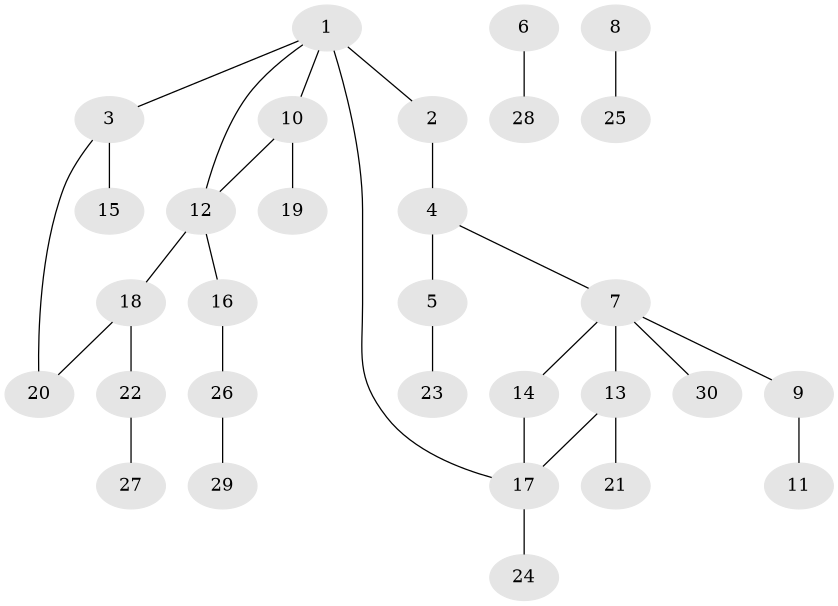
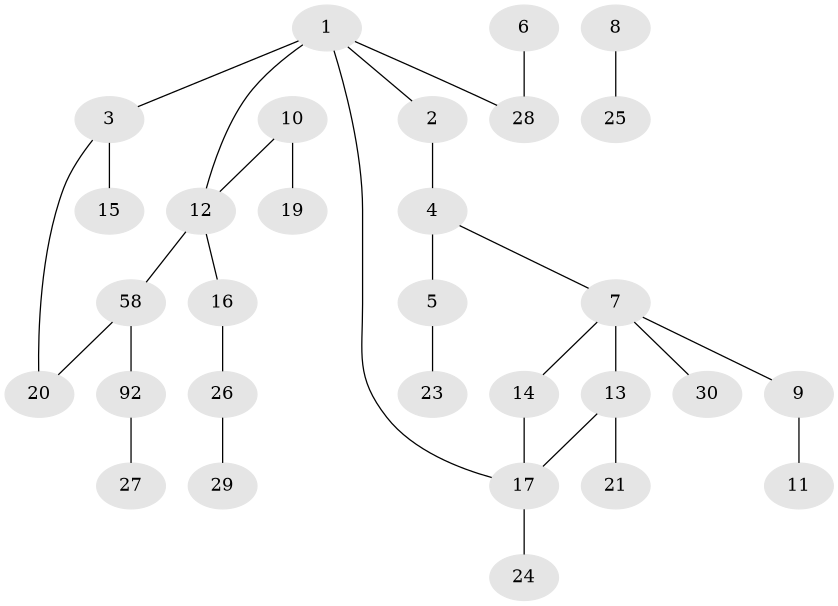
(310, 74) -> (426, 73)
(131, 303) -> (131, 303)
(131, 394) -> (131, 394)
